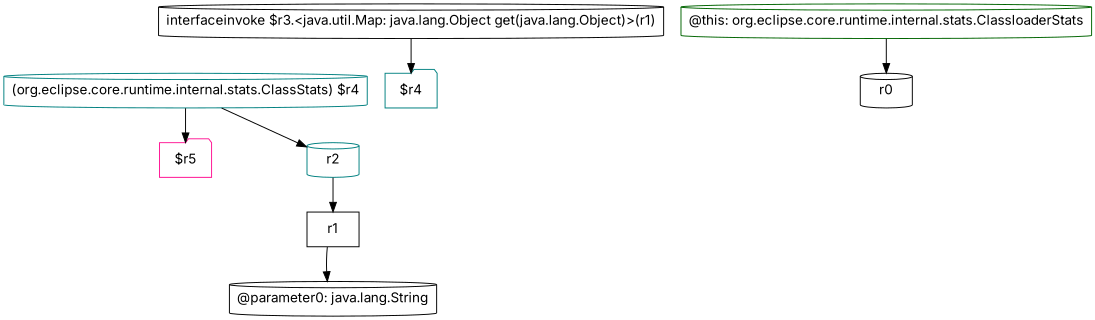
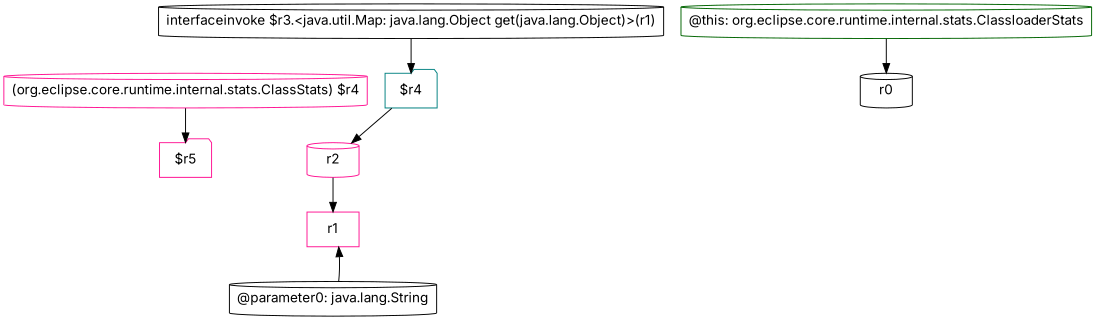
(186, 91) -> (186, 91)
(260, 126) -> (375, 122)
(333, 160) -> (333, 160)
(333, 229) -> (333, 229)
(327, 259) -> (339, 269)
